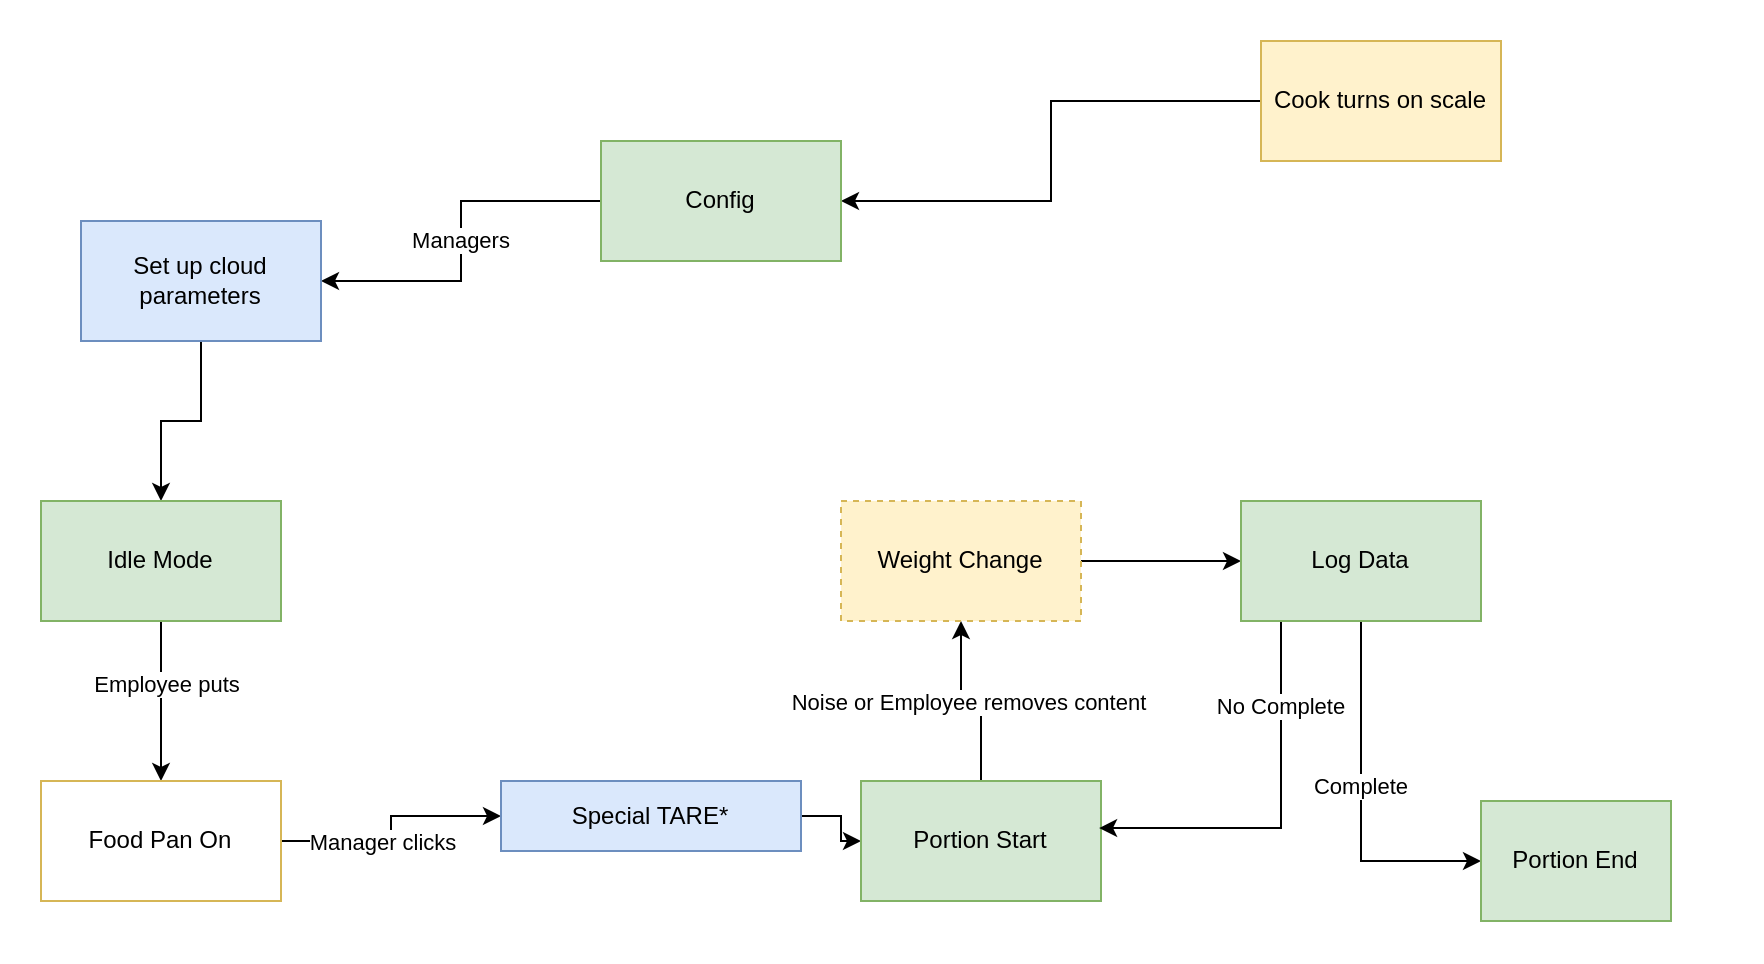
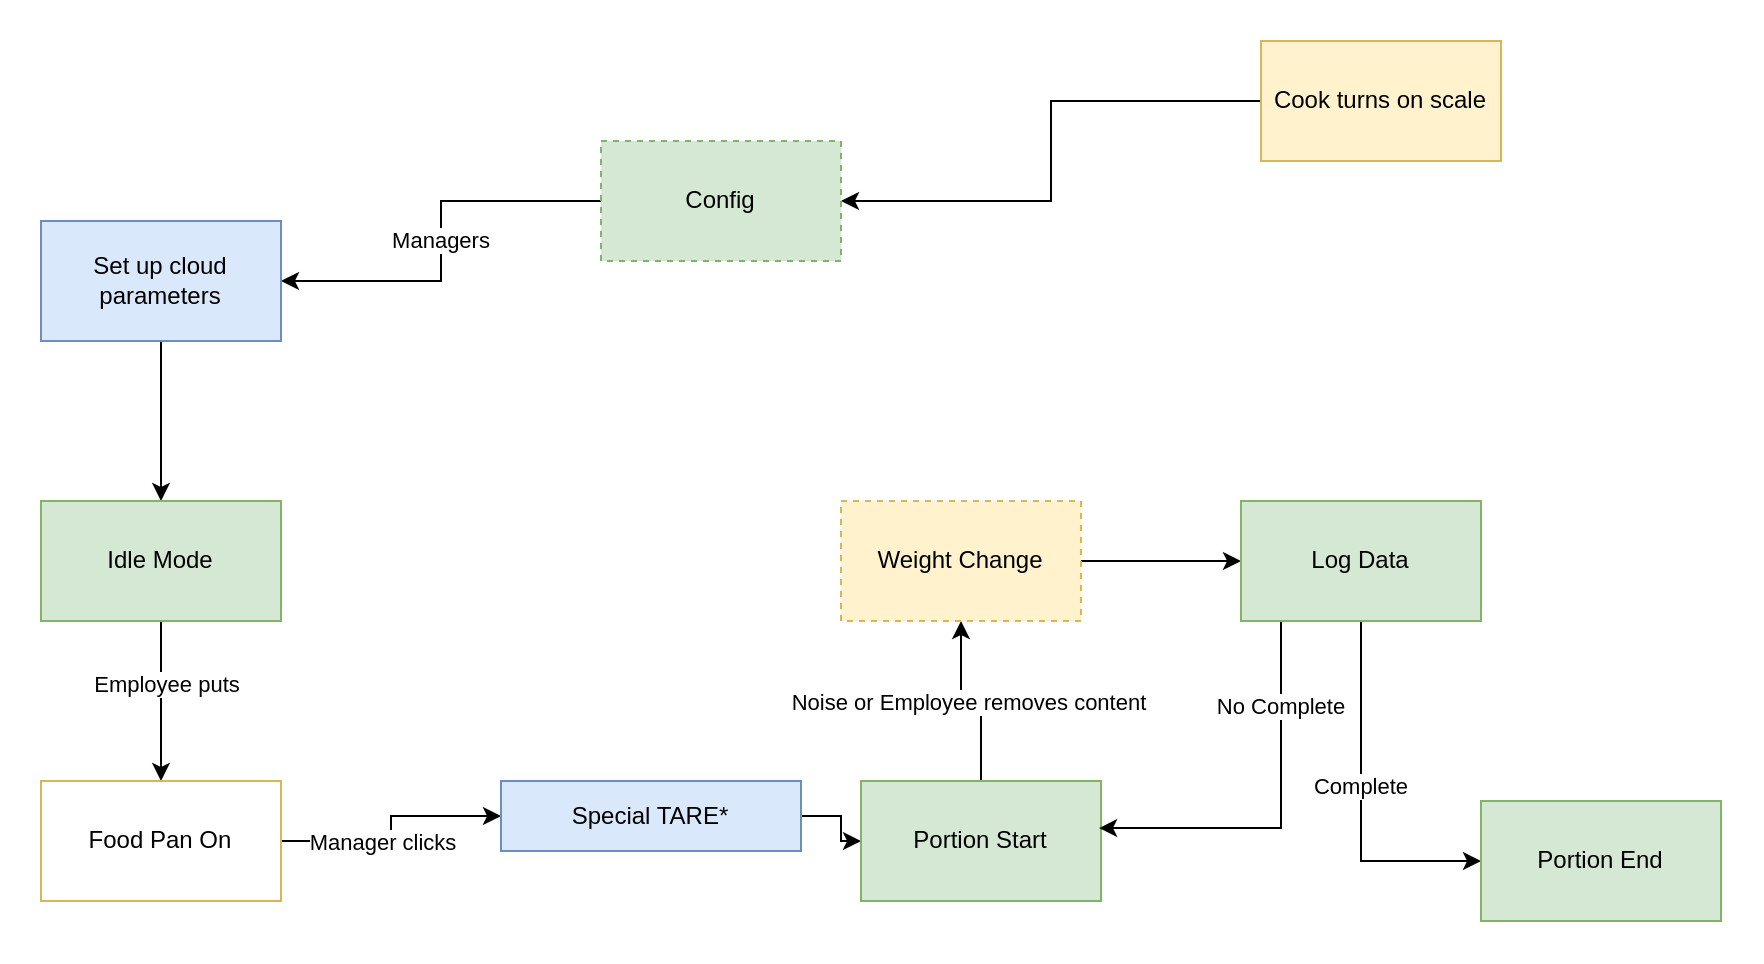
(721, 201) -> (721, 201)
(201, 281) -> (161, 281)
(1576, 861) -> (1601, 861)
